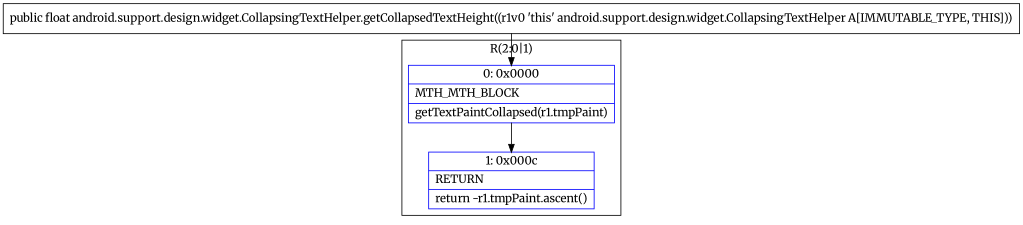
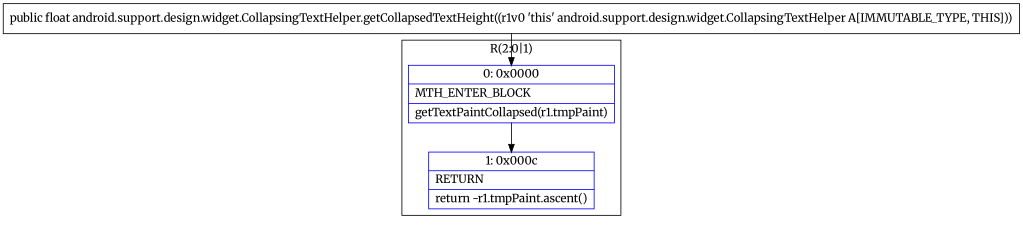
(467, 93) -> (473, 93)
